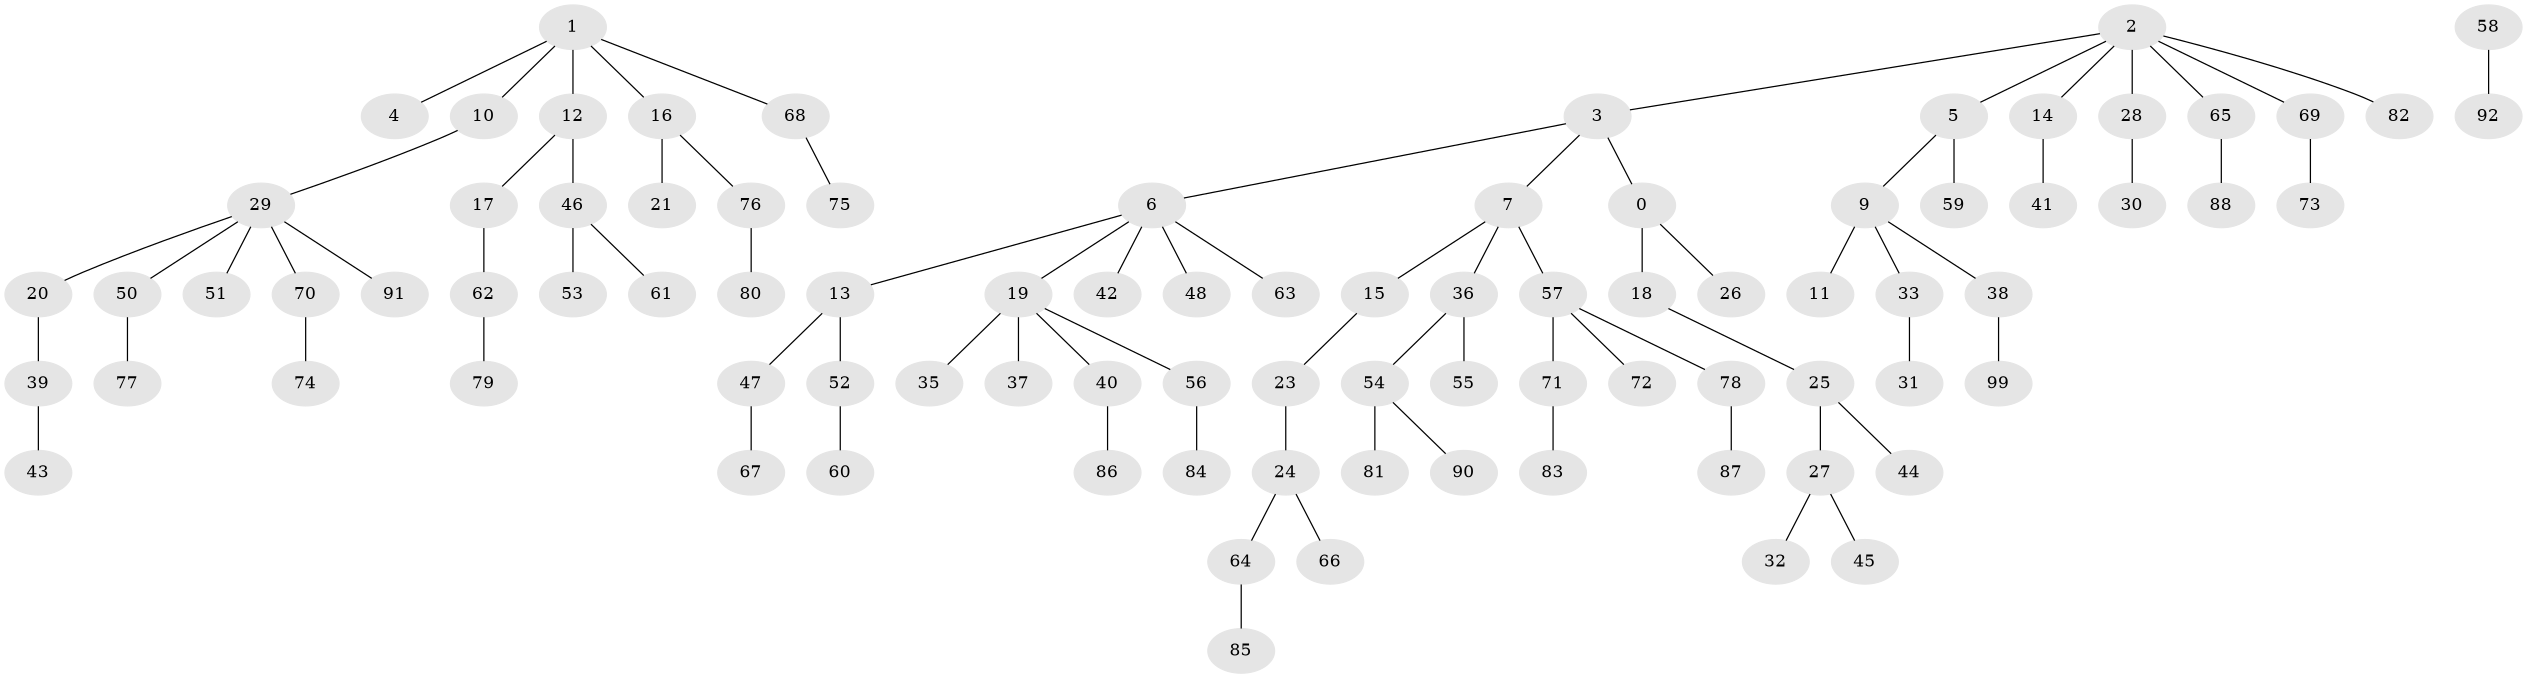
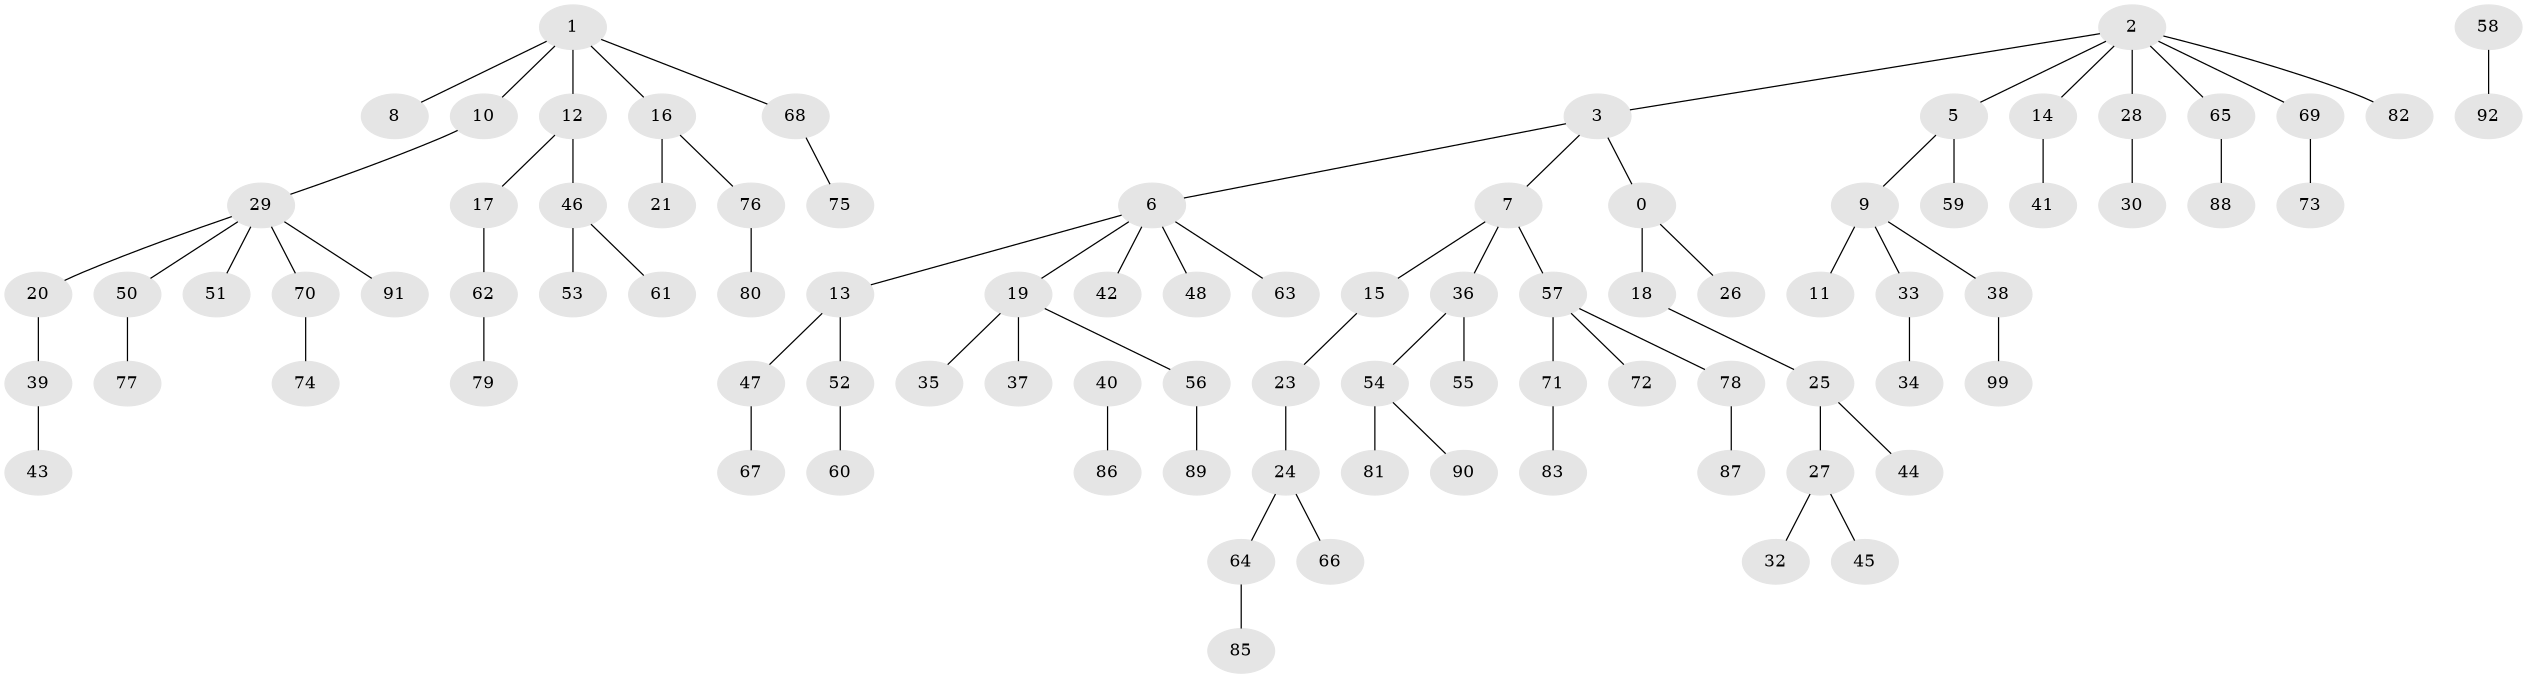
(395, 116) -> (395, 116)
(1063, 339) -> none
(1909, 384) -> (1909, 384)
(1197, 473) -> (1197, 473)
